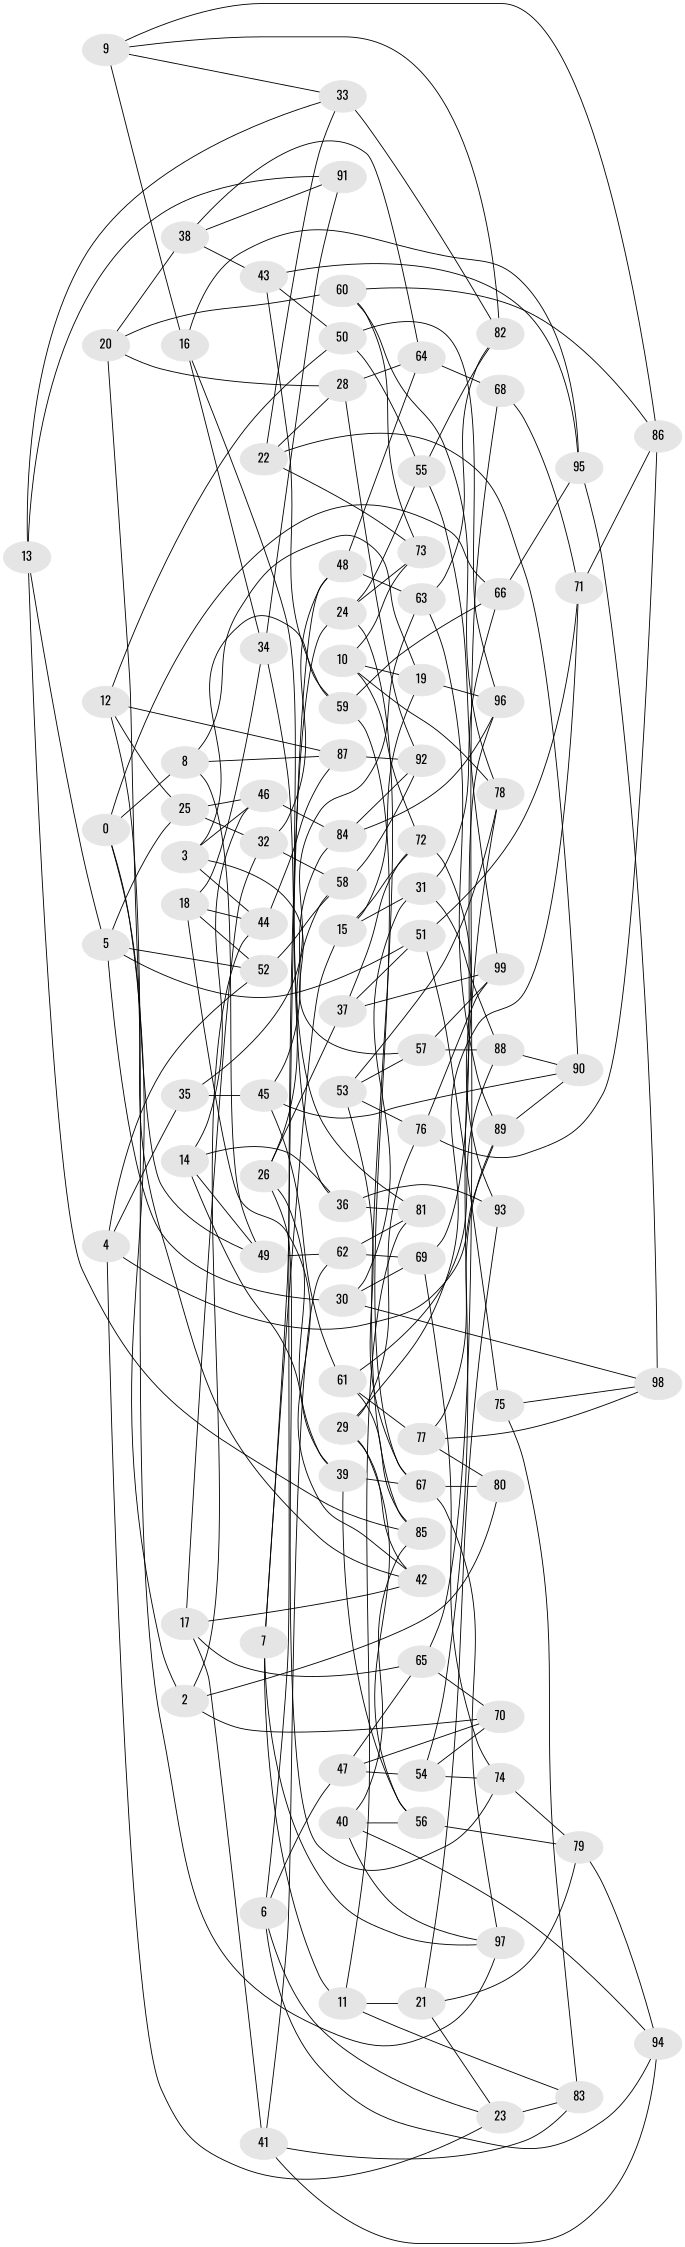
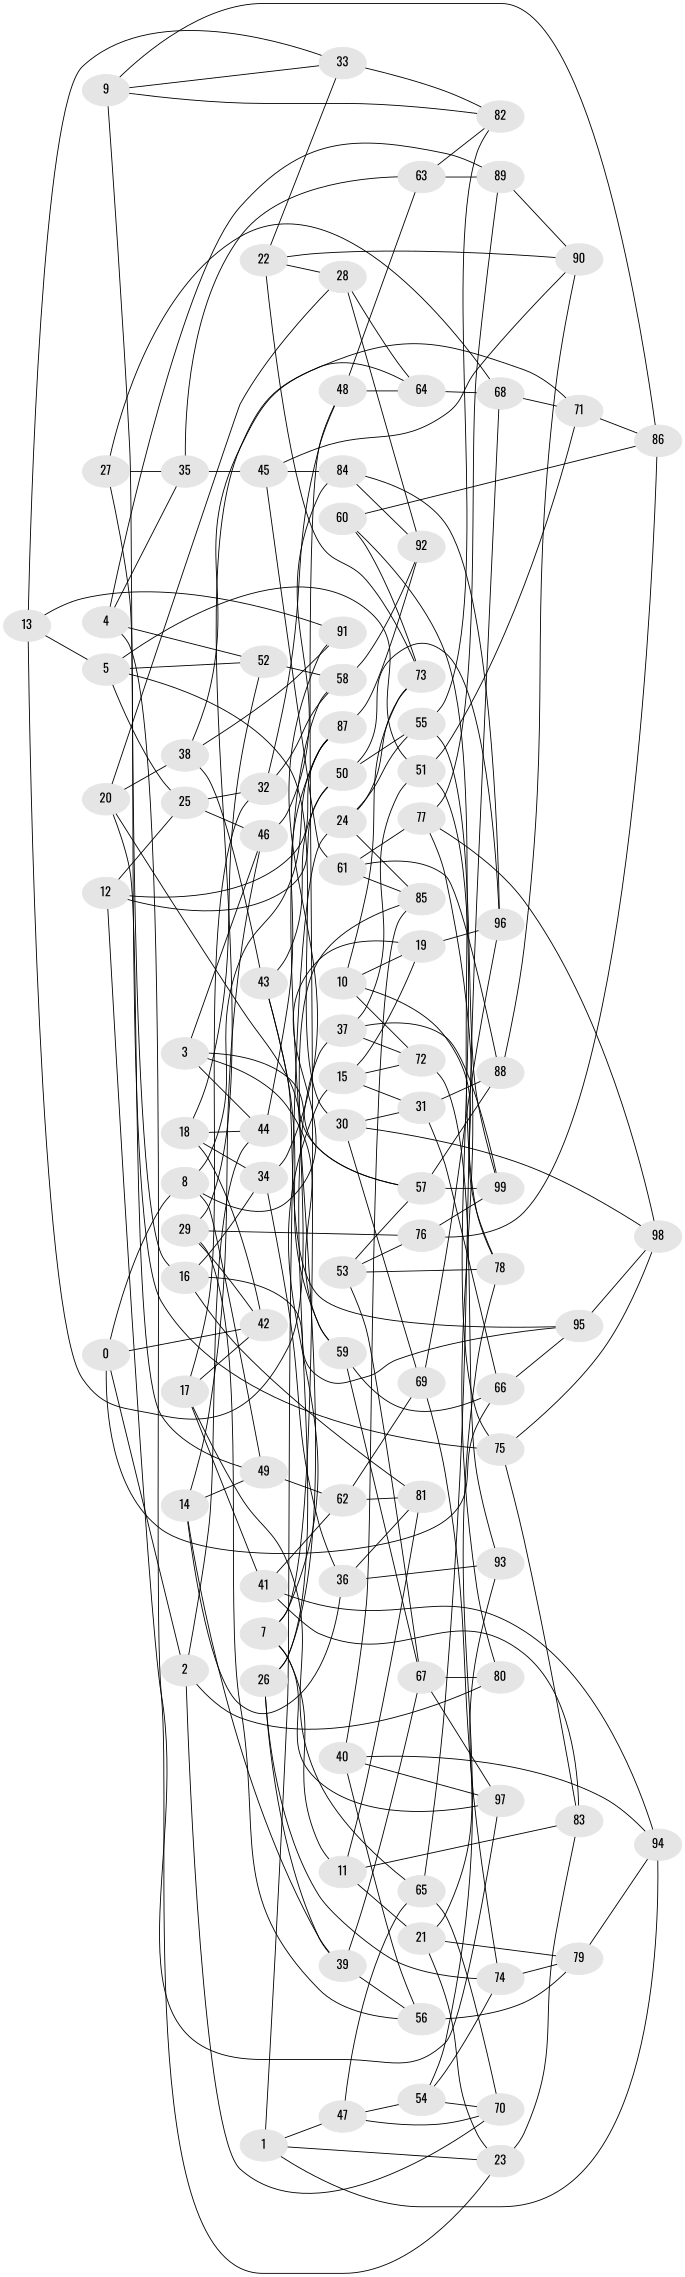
(221, 309) -> (246, 1016)
none -> (106, 471)
(264, 1913) -> (264, 2145)
